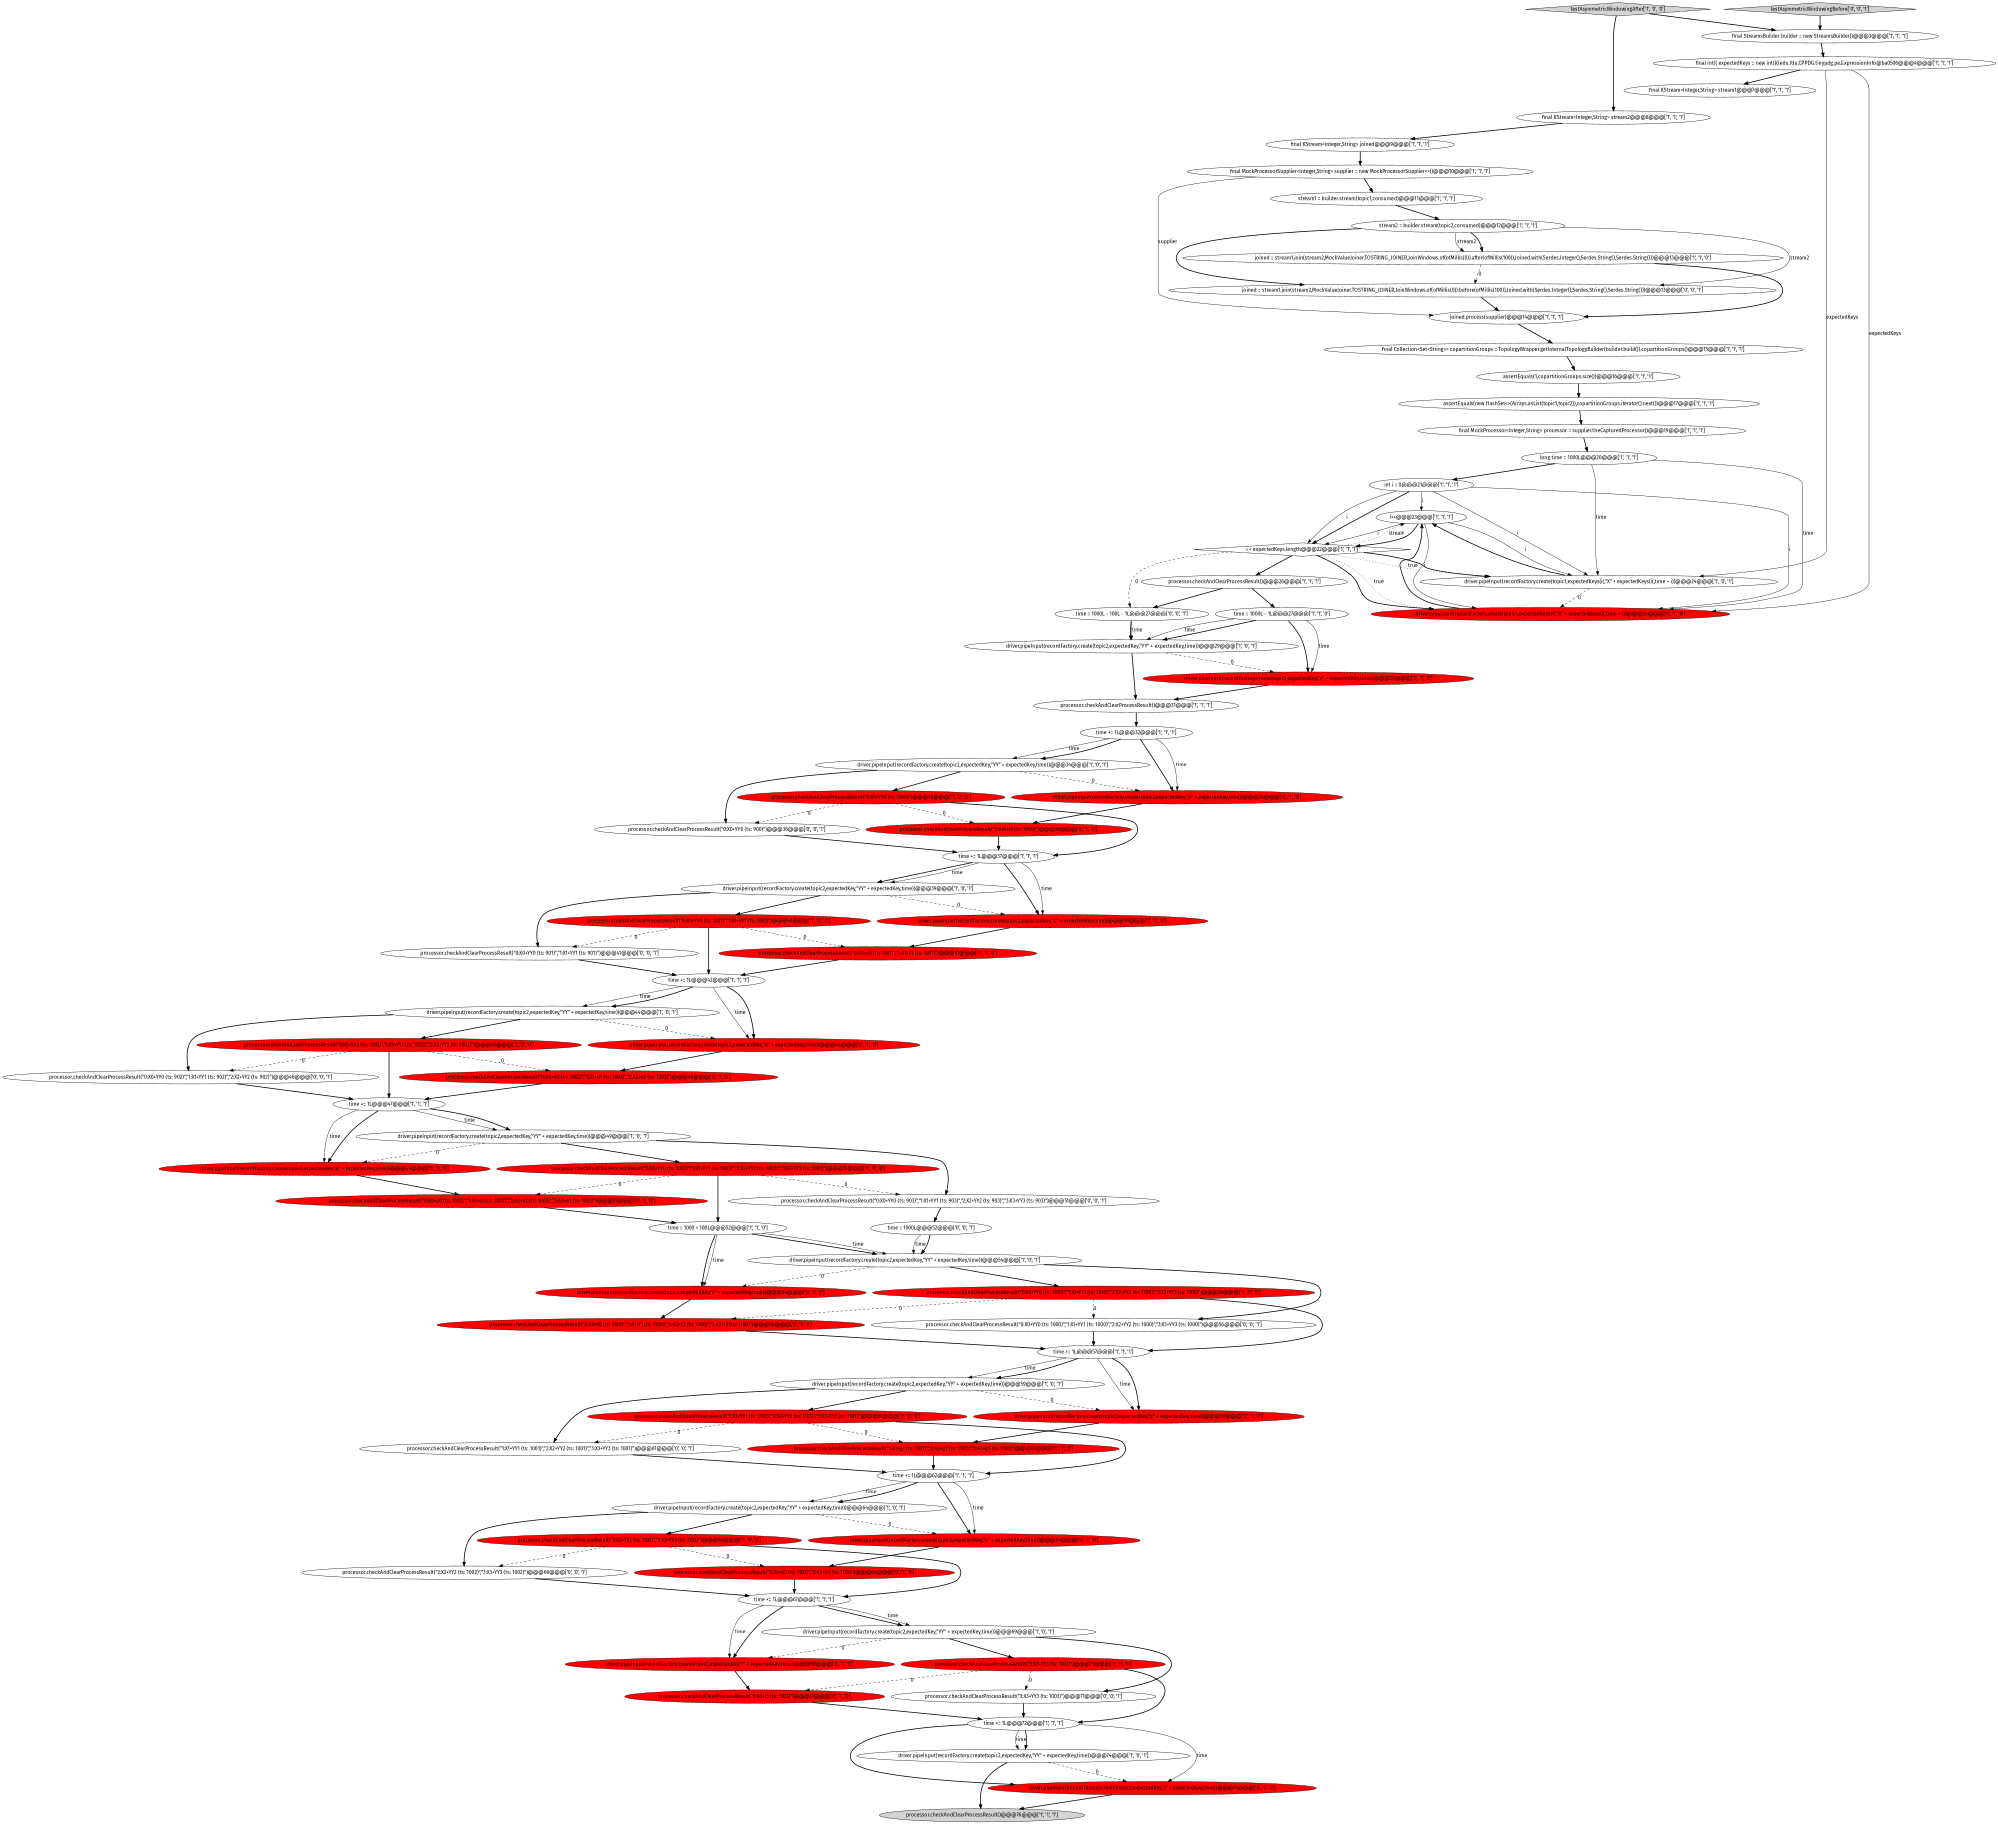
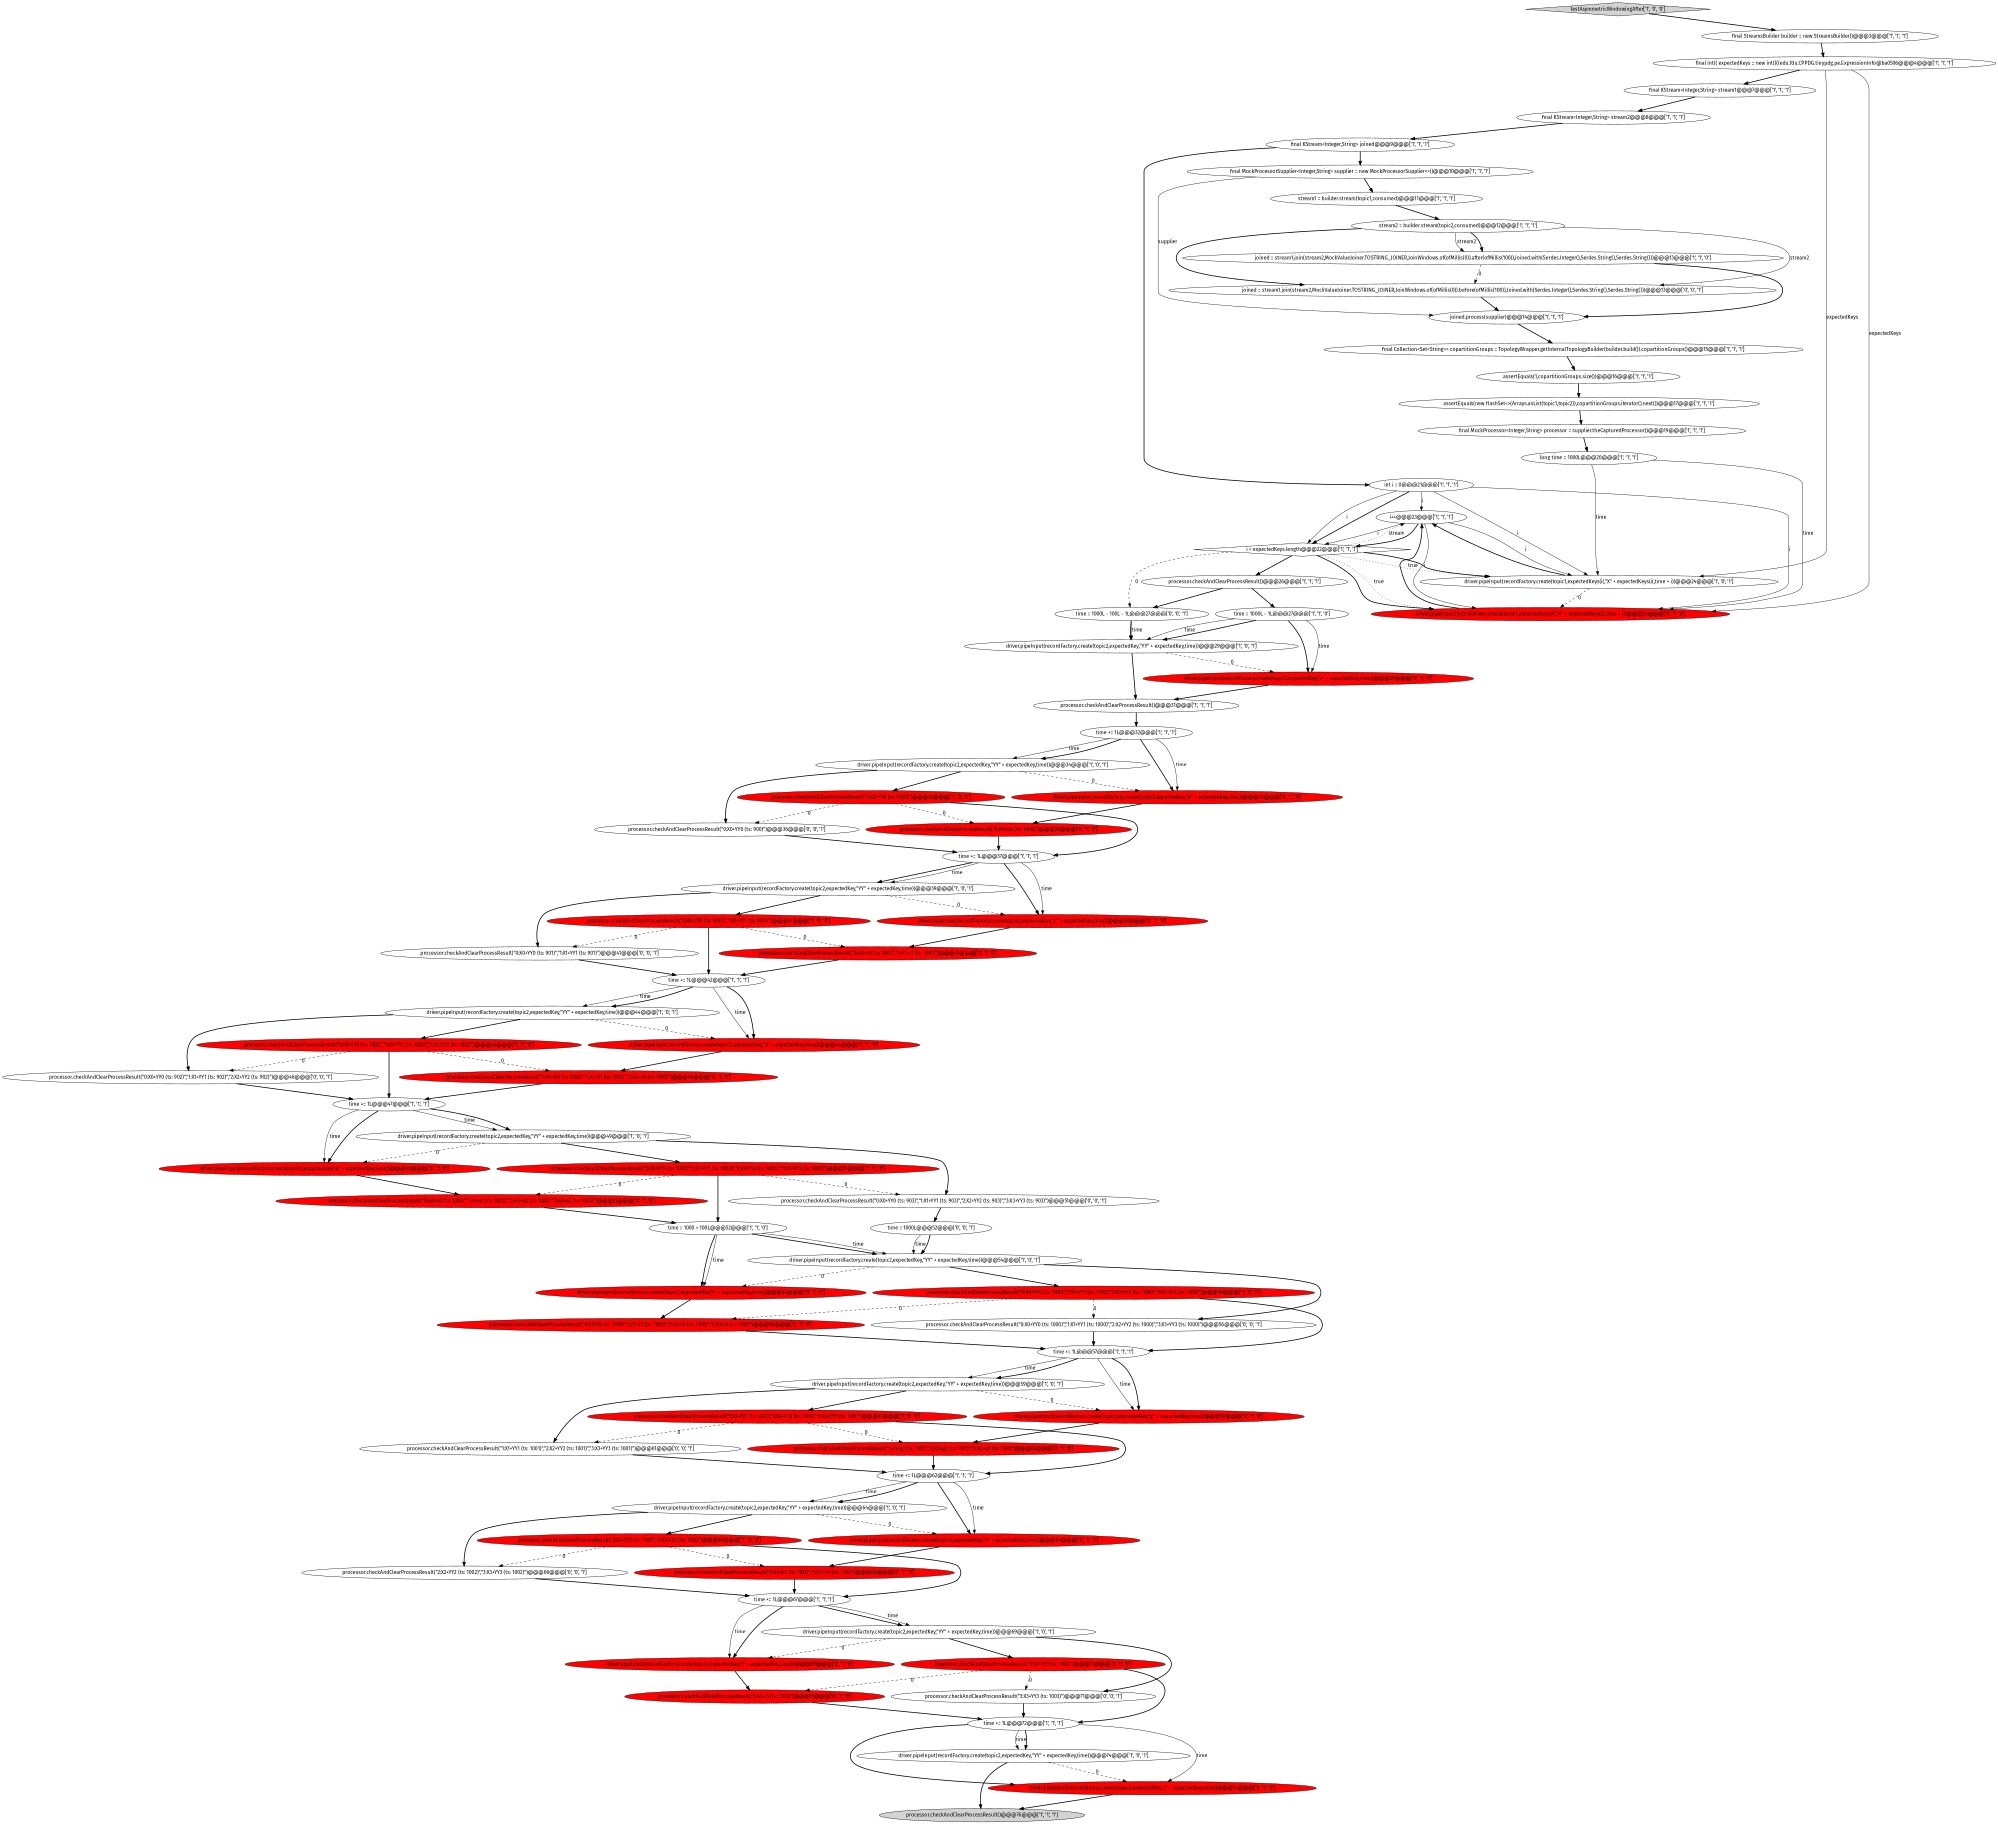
(1820, 9) -> none
(1613, 61) -> (1669, 104)
(1506, 471) -> (1144, 360)
